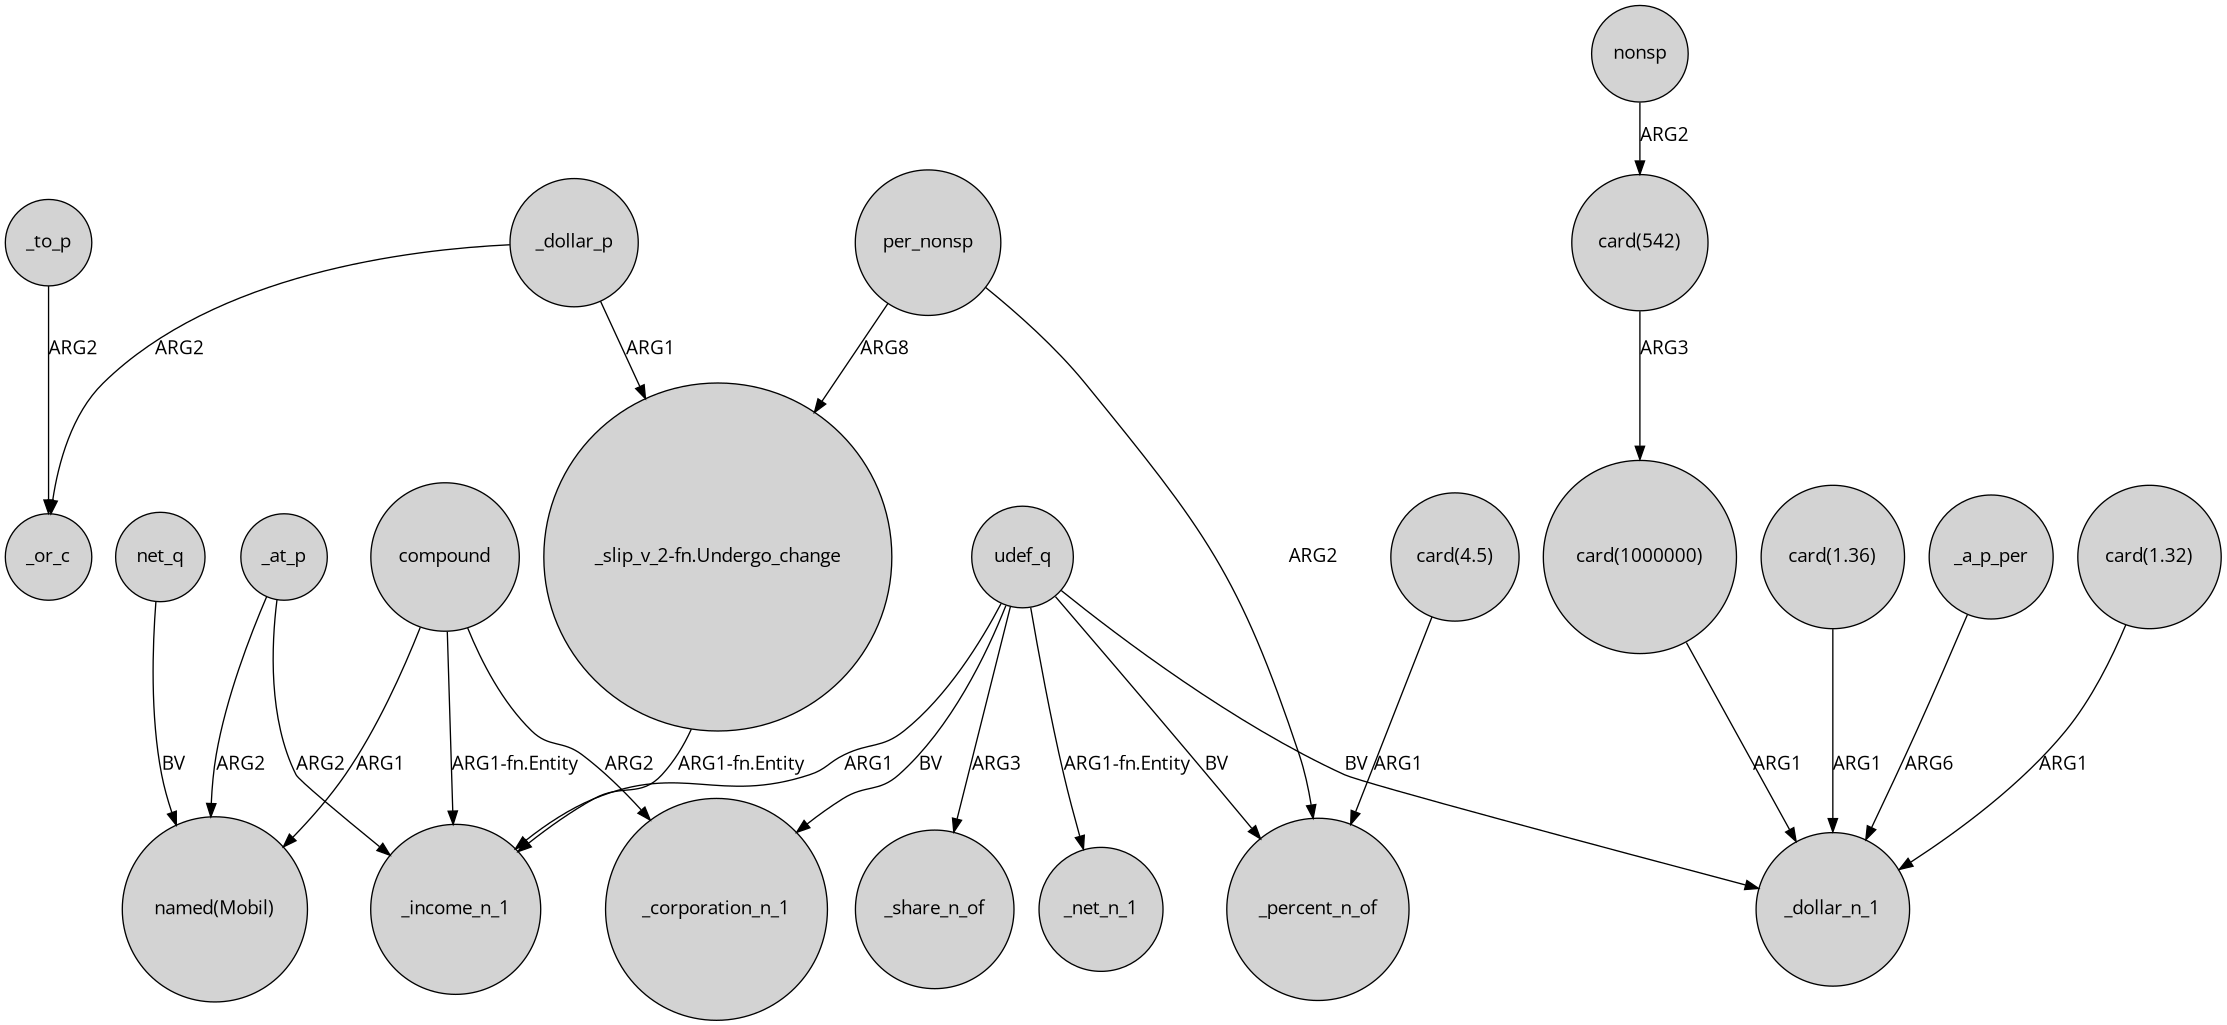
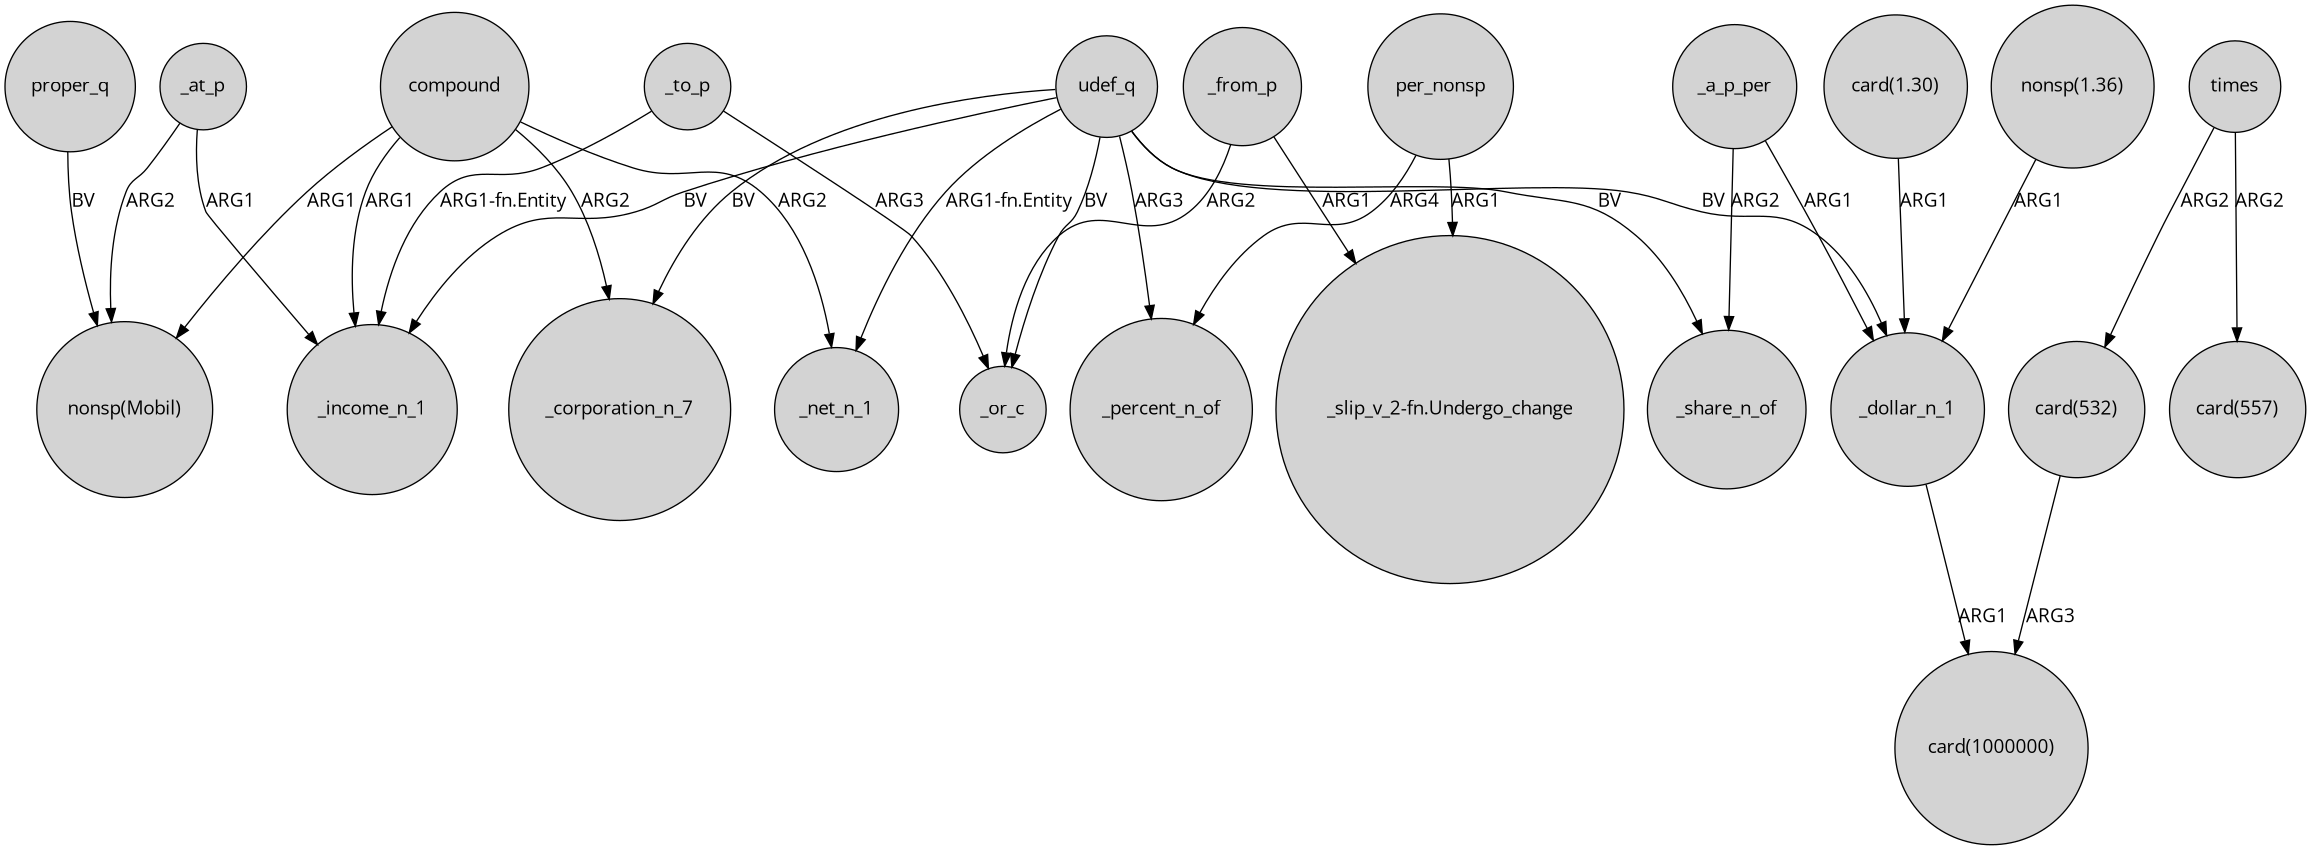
(1640, 54) -> (2235, 87)
none -> (708, 172)
none -> (1731, 233)
(574, 243) -> (1242, 87)
(1640, 243) -> (2077, 410)
none -> (1045, 265)
(73, 349) -> (900, 202)
(885, 349) -> (1476, 202)
none -> (2238, 410)
(160, 557) -> (70, 87)
(1313, 557) -> (1415, 202)
(1455, 557) -> none
(1833, 557) -> (2073, 87)
(2150, 557) -> (1896, 87)
(1738, 736) -> (1946, 563)
(321, 765) -> (231, 202)
(515, 765) -> (390, 202)
(869, 765) -> (696, 202)
(997, 765) -> (1610, 202)
(1217, 765) -> (1159, 202)
(1929, 765) -> (1828, 202)
(664, 773) -> (483, 174)
(215, 909) -> (125, 410)
(717, 909) -> (620, 410)
